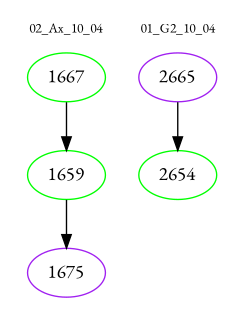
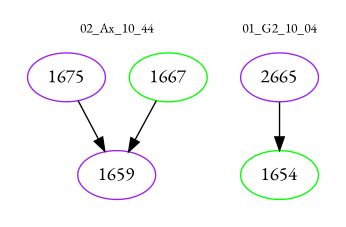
(66, 29) -> (117, 29)
(66, 175) -> (117, 175)
(178, 175) -> (280, 175)
(66, 217) -> (88, 120)
